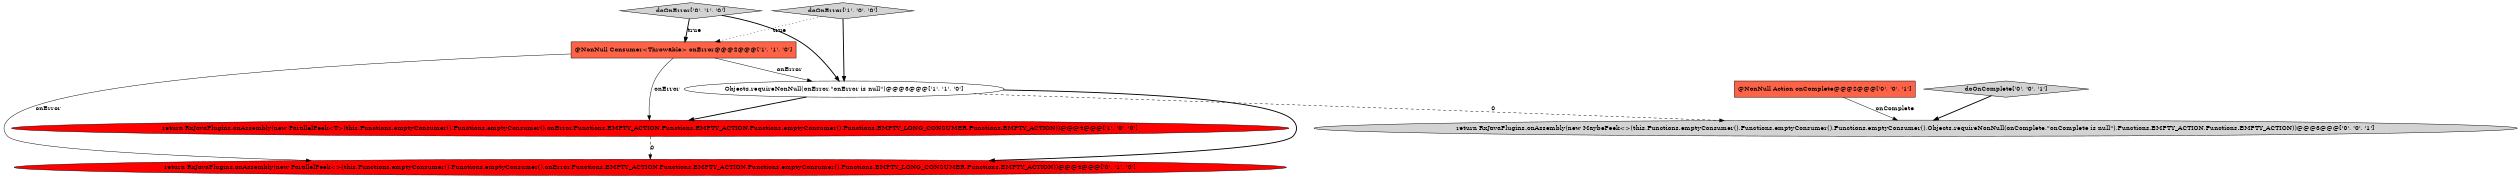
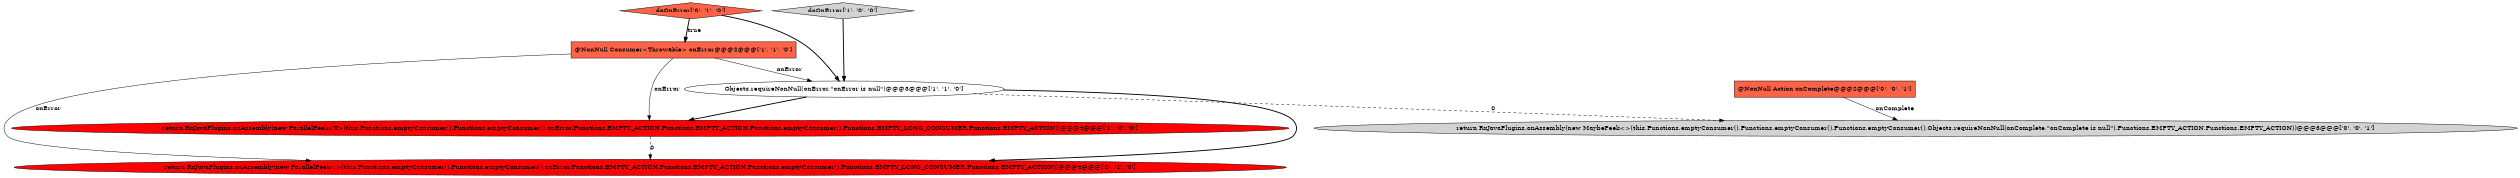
(691, 11) -> (691, 11)
(766, 30) -> none
(2006, 89) -> none
